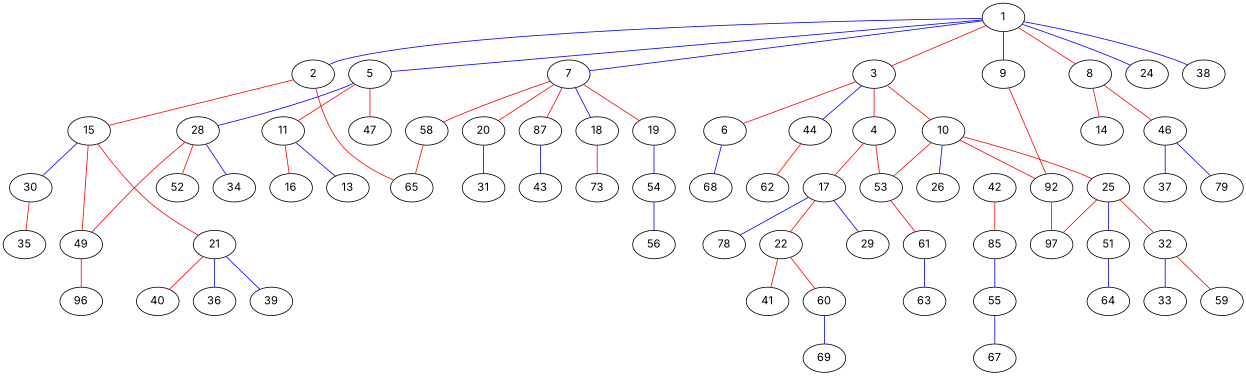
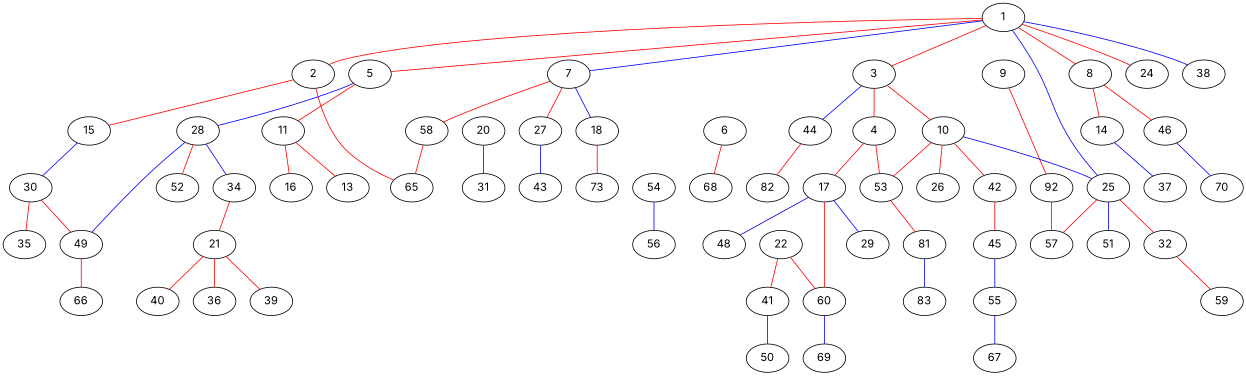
(654, 29) -> (654, 29)
(1077, 44) -> (1077, 44)
(687, 46) -> (687, 46)
(1003, 46) -> (1053, 104)
(526, 103) -> none
(799, 103) -> none
(370, 131) -> none
(540, 131) -> (540, 131)
(654, 131) -> none
(1028, 156) -> (1028, 156)
(316, 159) -> (316, 159)
(718, 159) -> (718, 159)
(941, 159) -> (941, 159)
(997, 159) -> (969, 159)
(1165, 159) -> (1134, 159)
(139, 183) -> (137, 185)
(85, 188) -> (56, 216)
(768, 188) -> (768, 188)
(1222, 188) -> (1222, 188)
(143, 196) -> (224, 216)
(803, 216) -> (824, 245)
(724, 245) -> (724, 245)
(925, 245) -> (925, 245)
(995, 245) -> (995, 245)
(1052, 245) -> (1052, 245)
(215, 273) -> (215, 273)
(243, 273) -> (243, 273)
(81, 301) -> (81, 301)
(925, 301) -> (925, 301)
(1108, 301) -> none
(1165, 301) -> none
none -> (768, 358)
